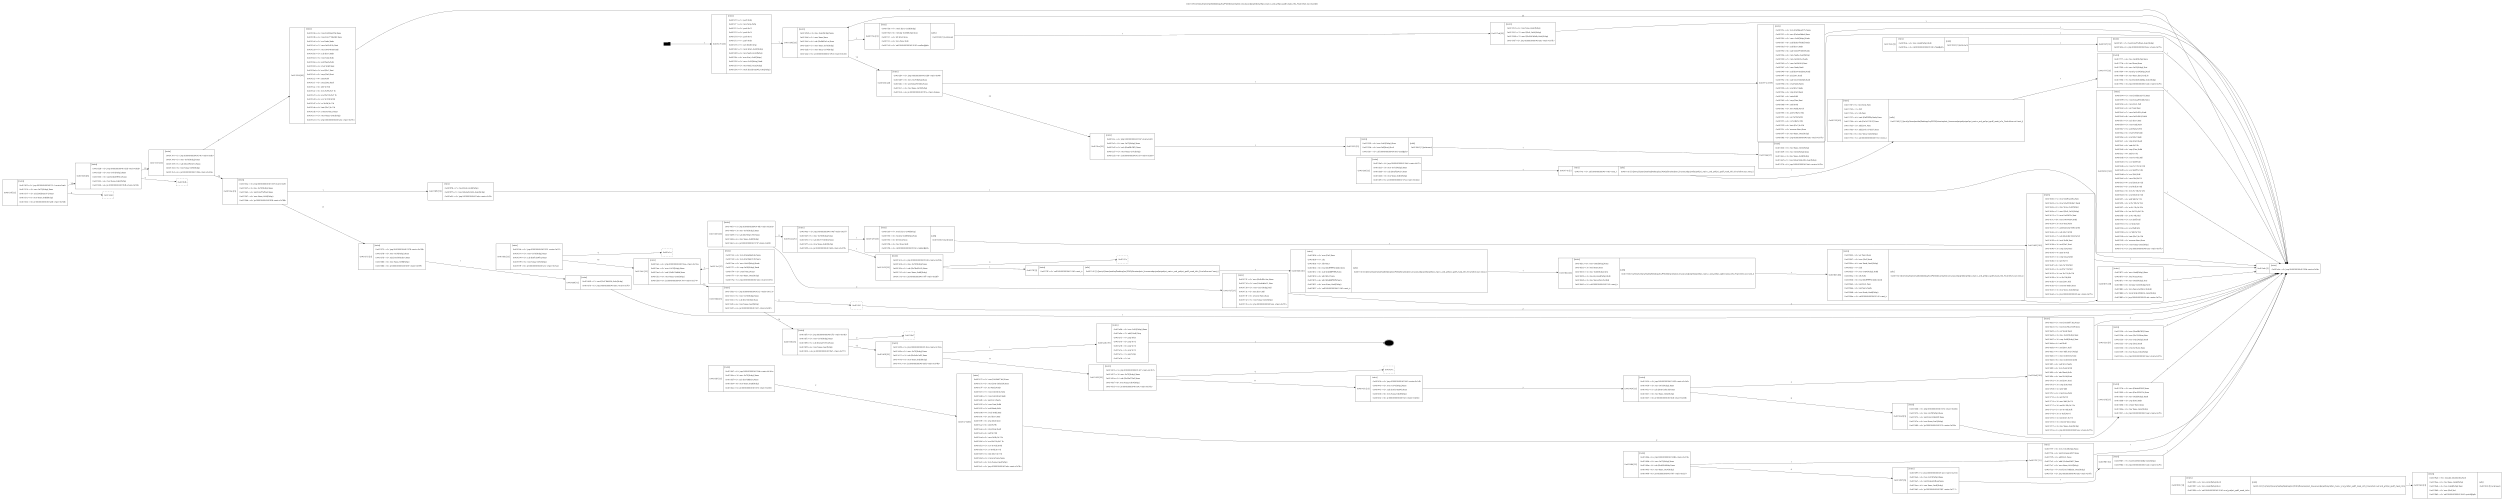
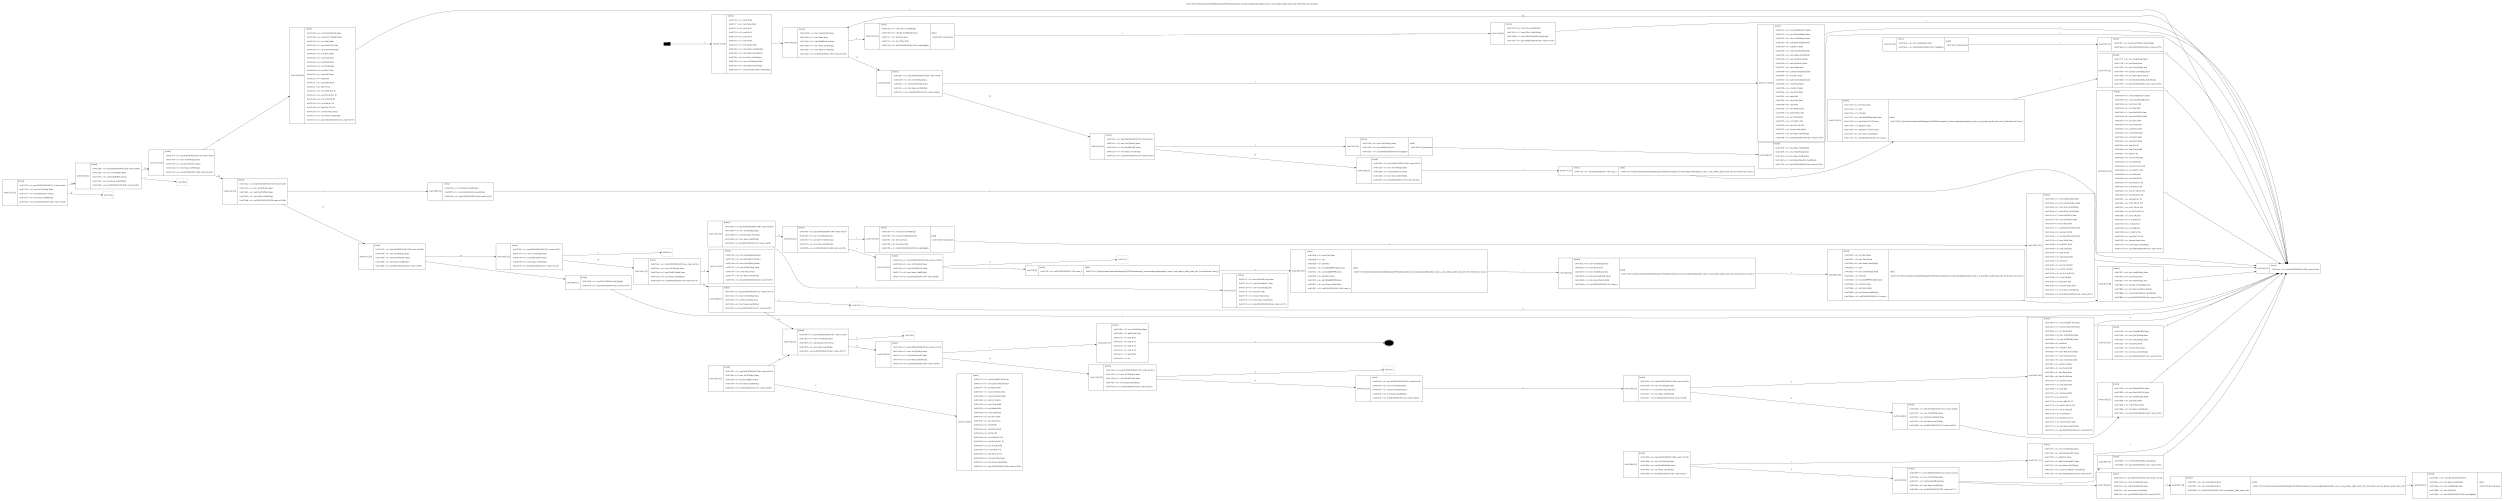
none -> (1255, 159)
none -> (460, 257)
(705, 269) -> (704, 272)
(1783, 305) -> none
none -> (778, 361)
(1697, 441) -> none
none -> (2130, 485)
